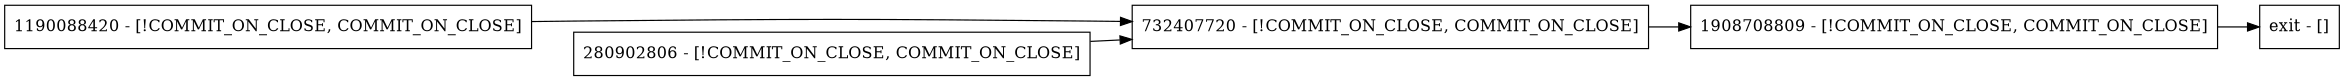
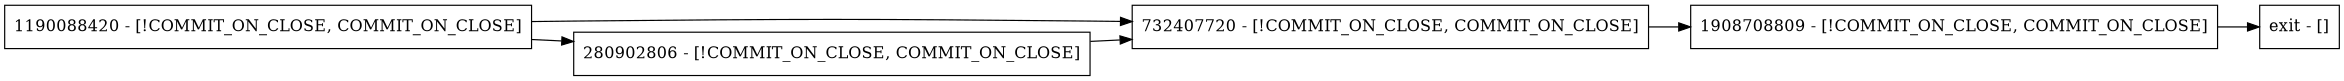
none -> (547, 40)
